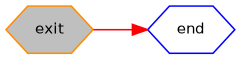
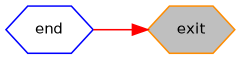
(113, 30) -> (113, 30)
